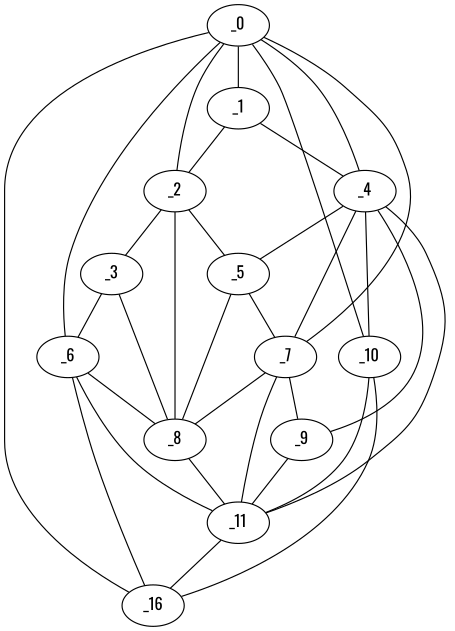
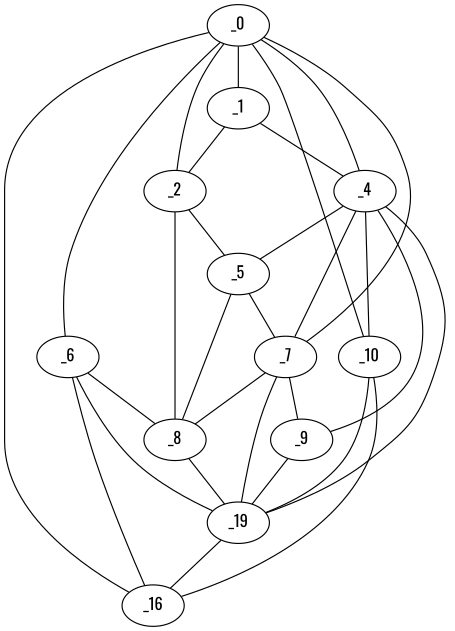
(112, 274) -> none
(238, 523) -> (238, 523)
